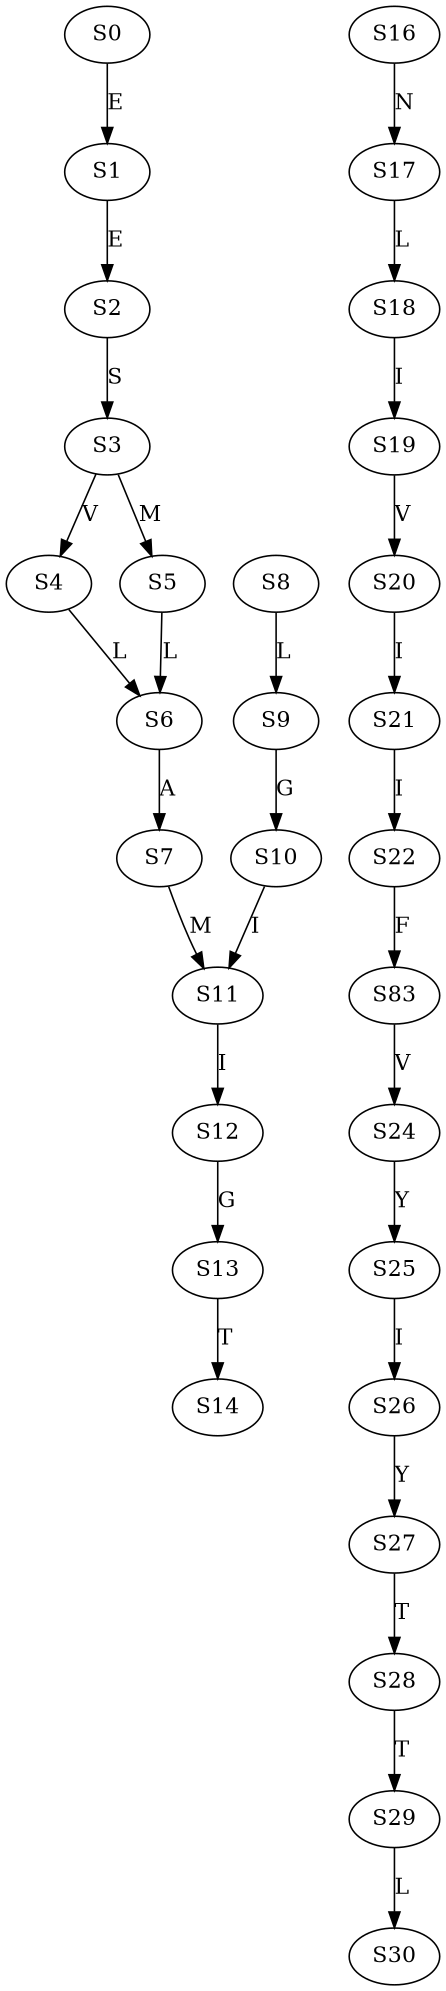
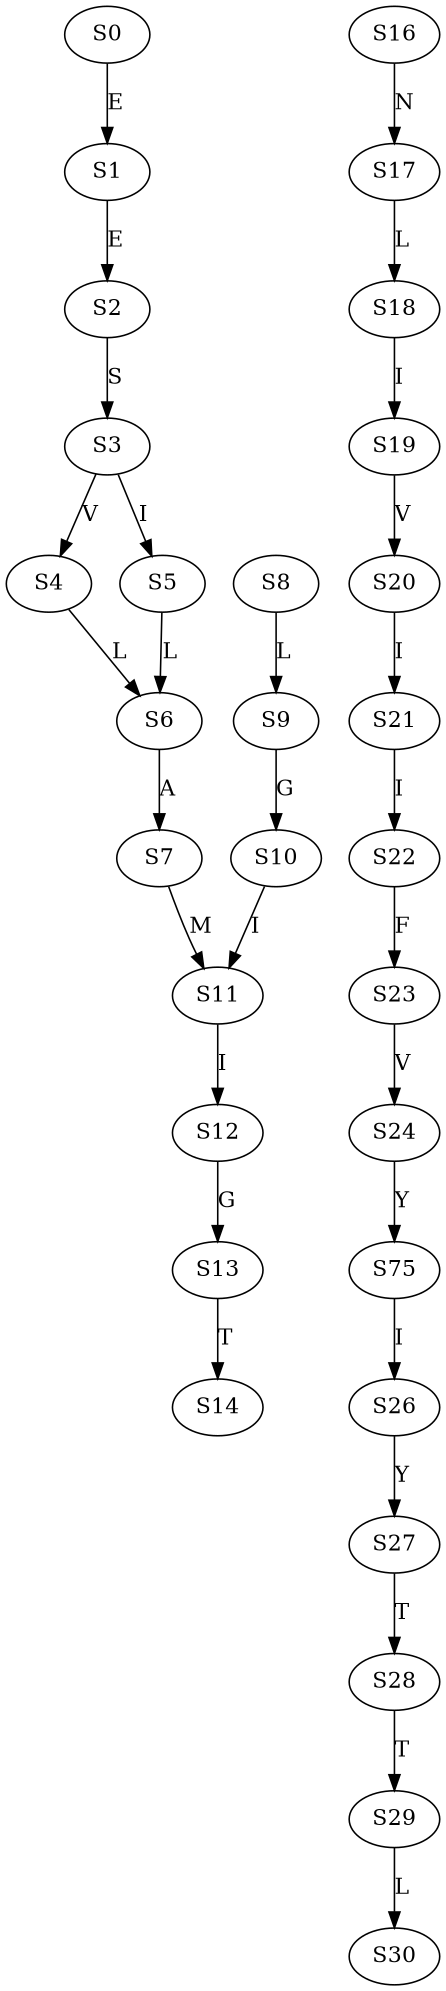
(151, 515) -> (144, 515)
(394, 996) -> (394, 996)
(394, 1270) -> (394, 1270)
